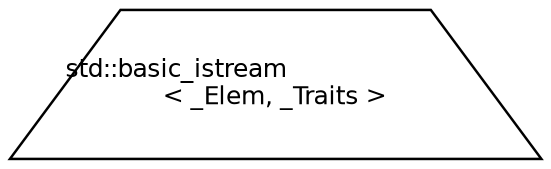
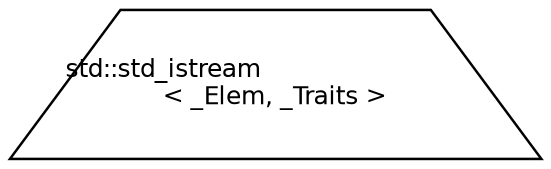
(276, 84) -> (276, 84)
